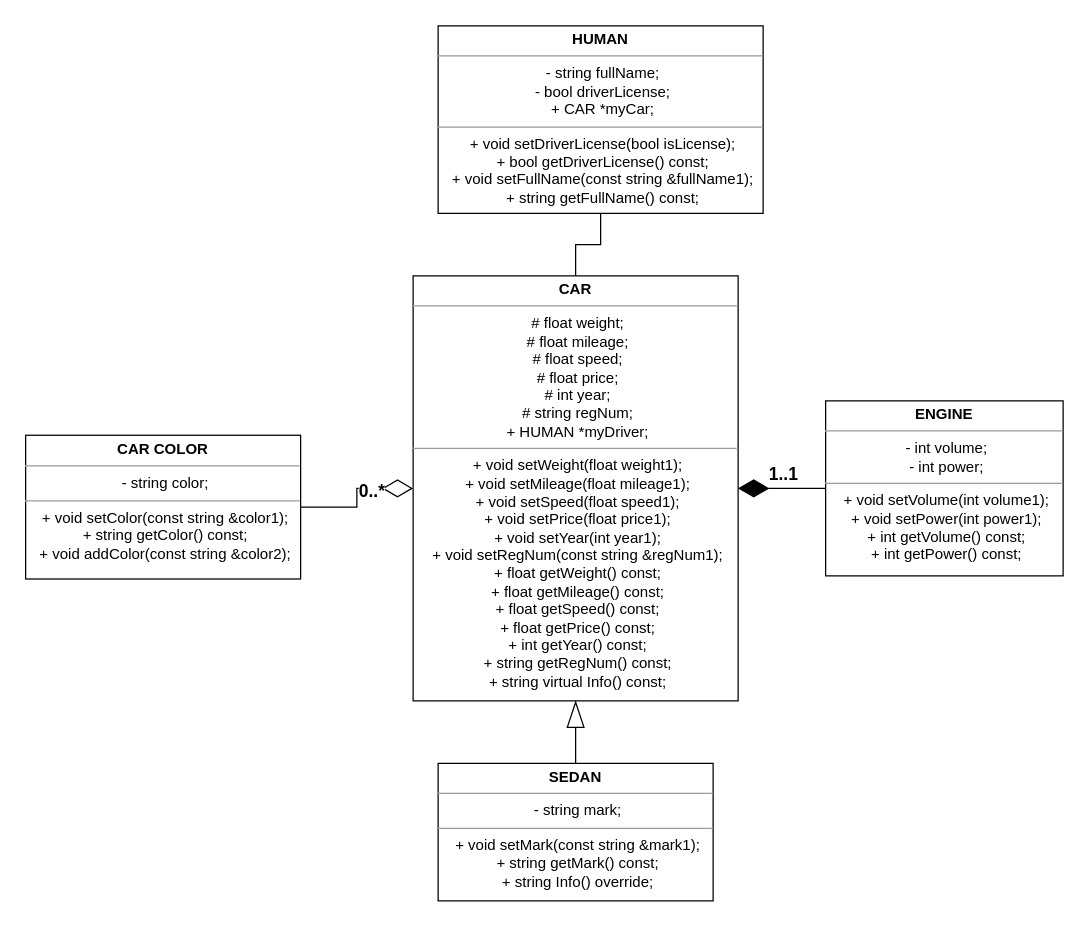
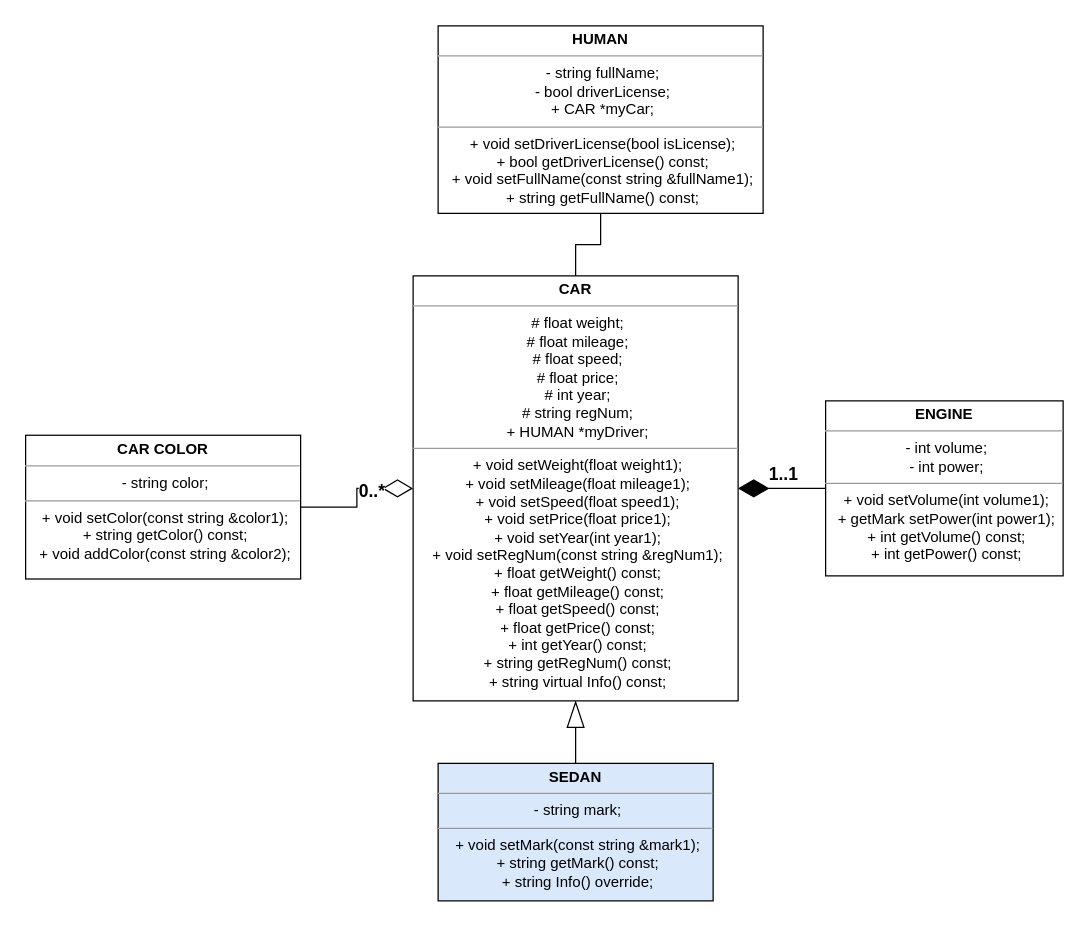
(944, 464) -> (944, 464)
(576, 832) -> (576, 832)
